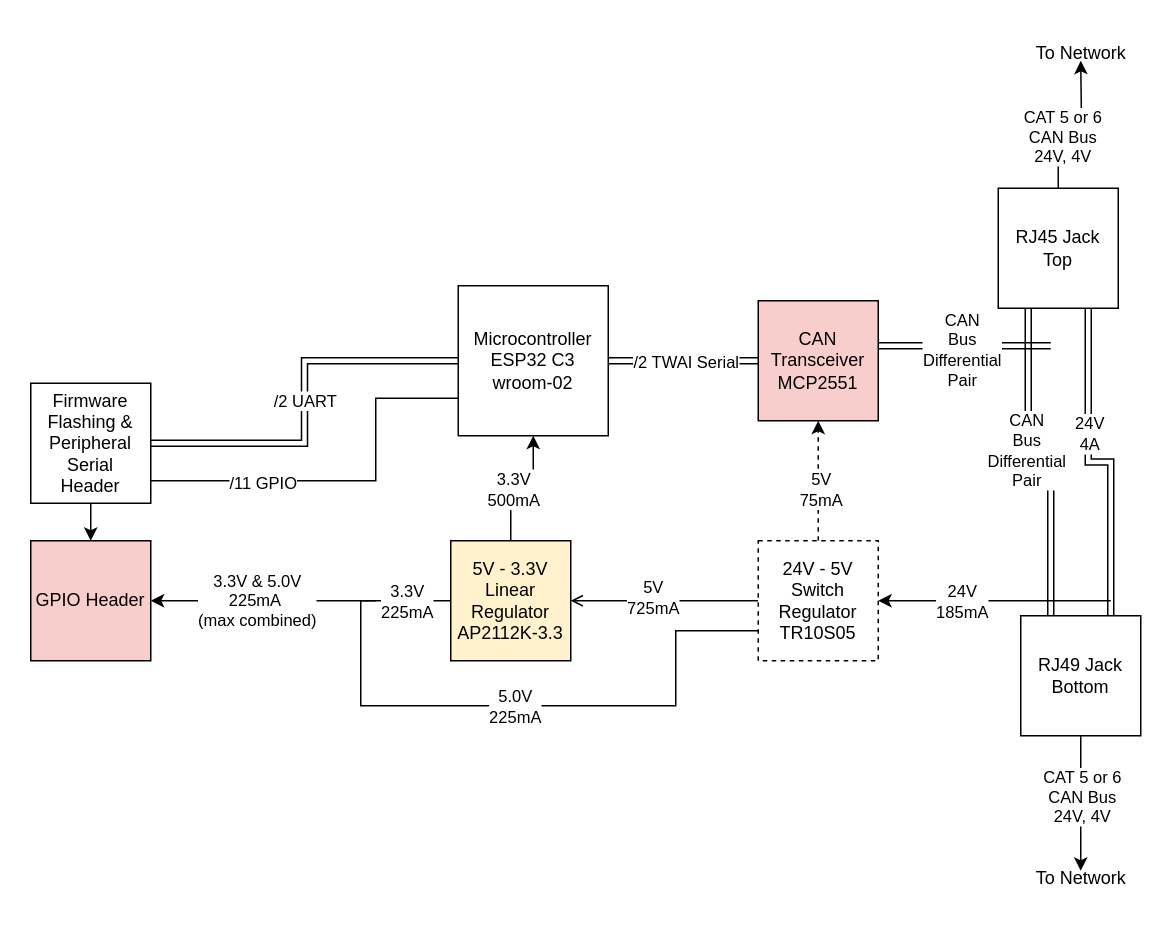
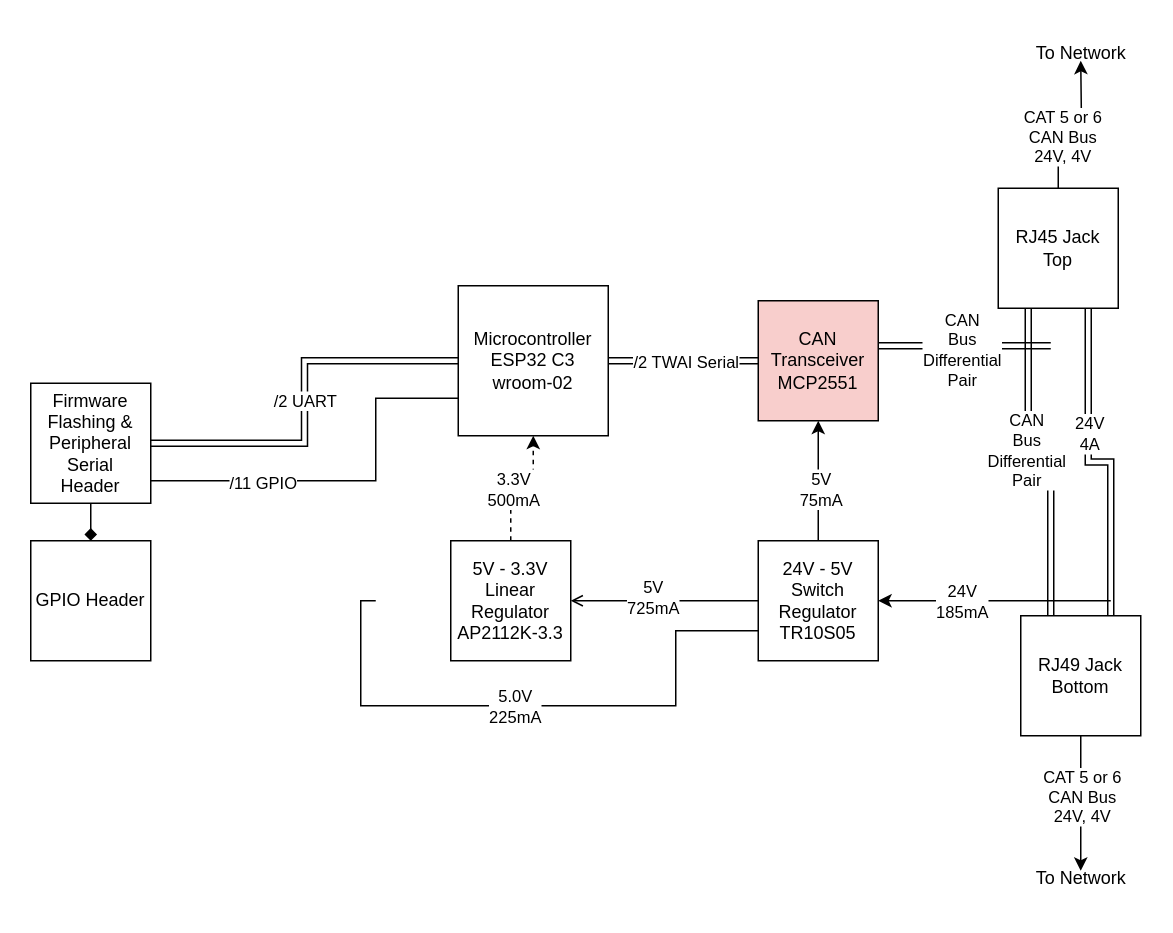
(818, 449) -> (818, 449)
(511, 525) -> (511, 525)
(91, 529) -> (91, 528)
(91, 601) -> (91, 601)
(255, 601) -> none
(511, 601) -> (511, 601)
(818, 601) -> (818, 601)
